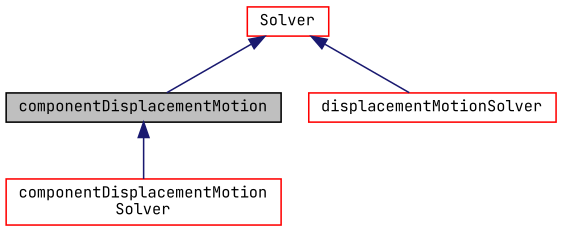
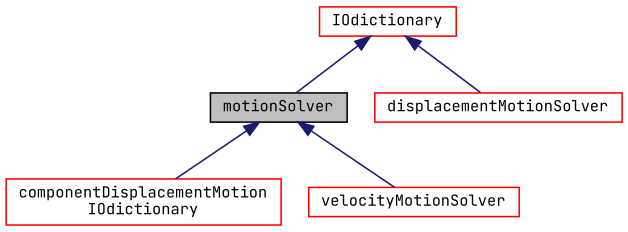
(288, 22) -> (388, 22)
(144, 108) -> (279, 108)
(144, 202) -> (144, 202)
none -> (414, 202)
